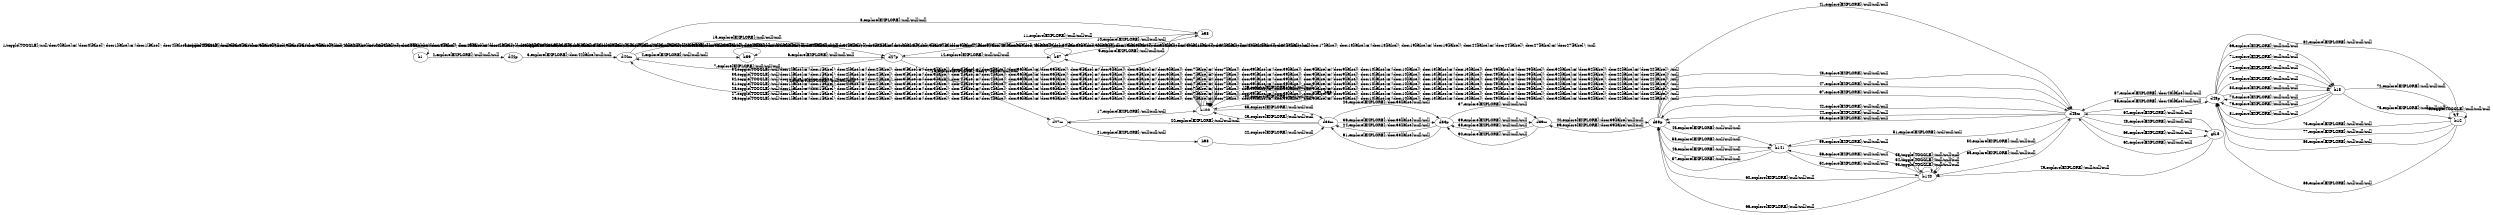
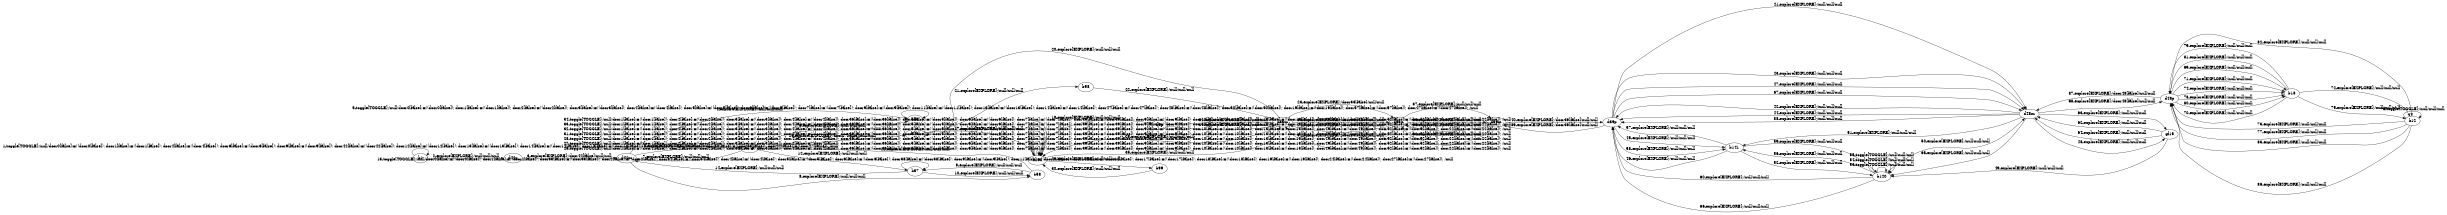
(818, 57) -> (830, 130)
none -> (1160, 125)
